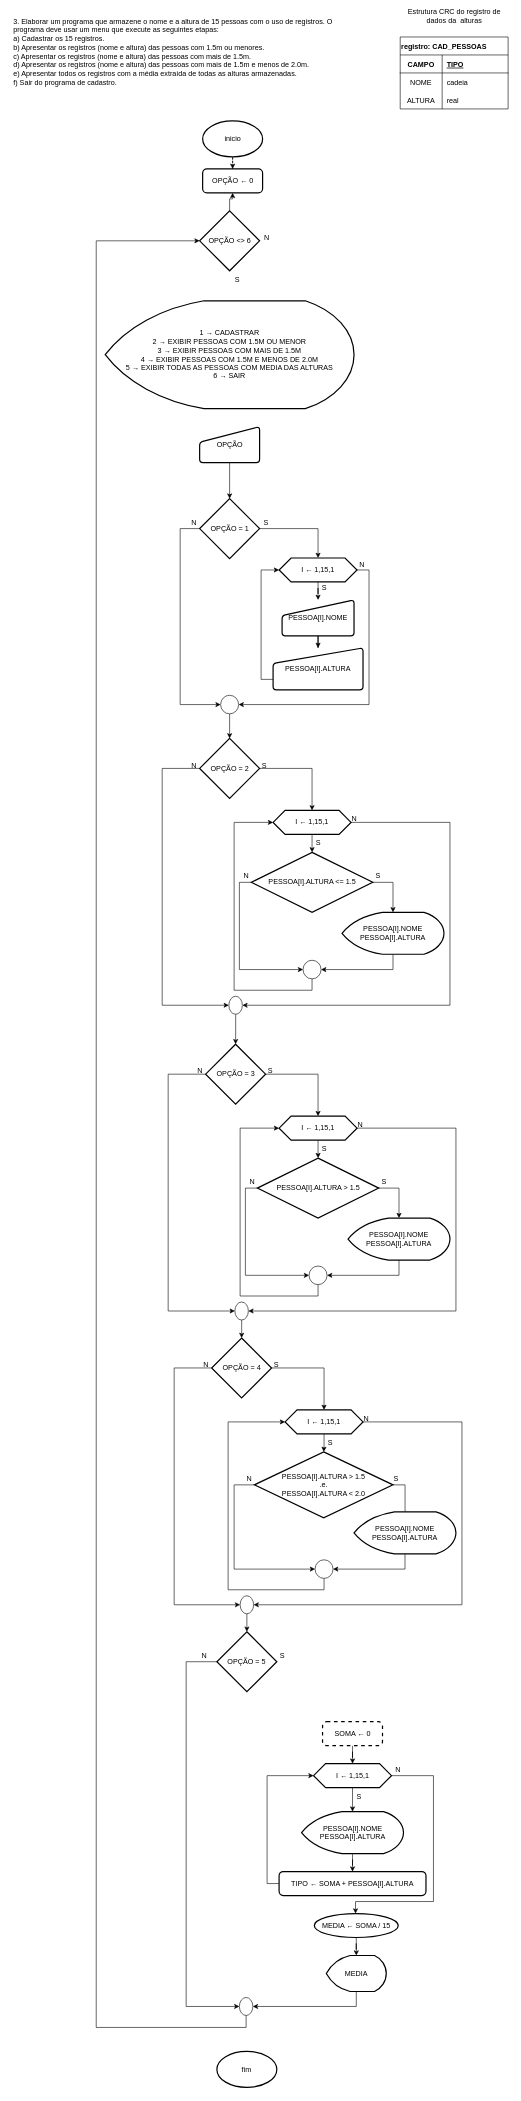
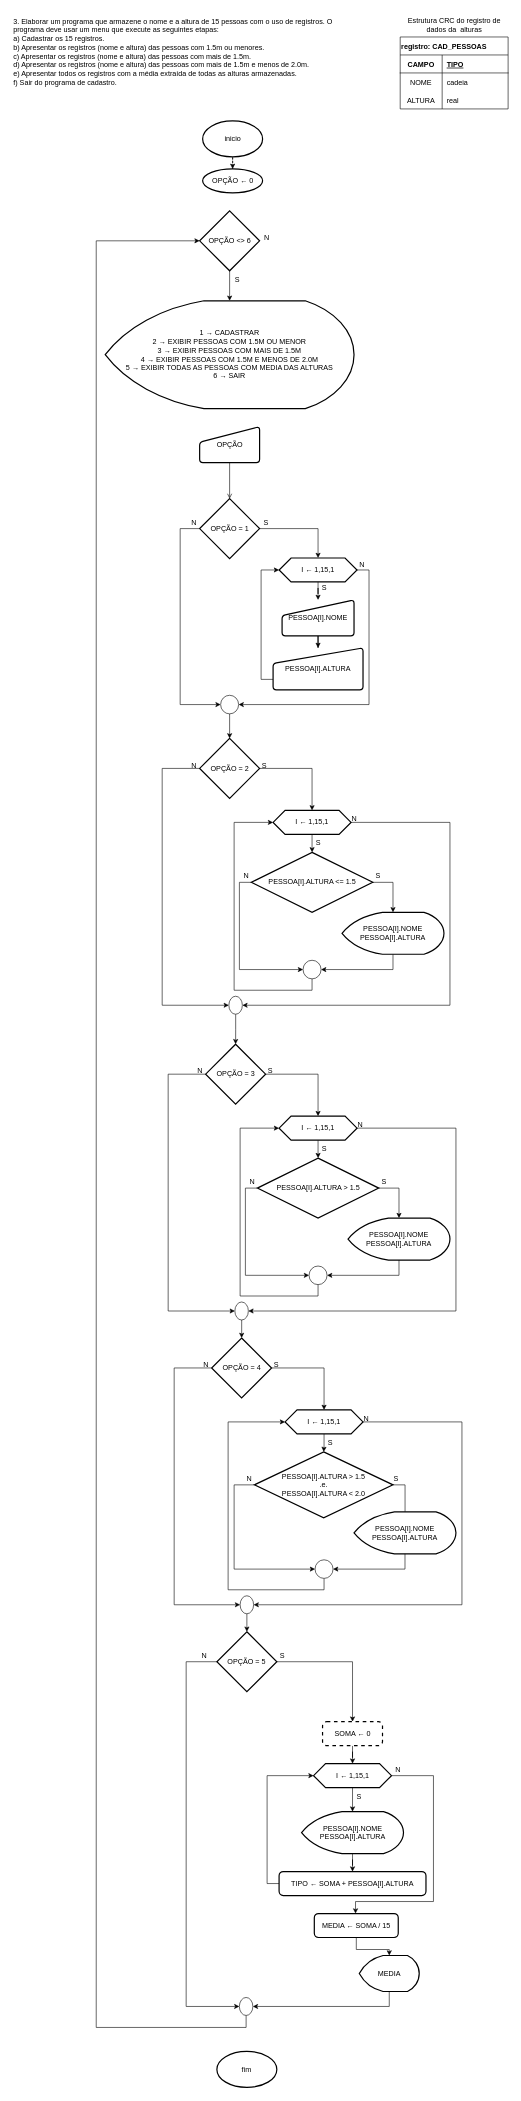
(455, 15) -> (455, 24)
(233, 180) -> (233, 180)
(230, 202) -> (230, 283)
(230, 493) -> (230, 494)
none -> (353, 1688)
(357, 1926) -> (357, 1926)
(357, 1974) -> (390, 1974)
